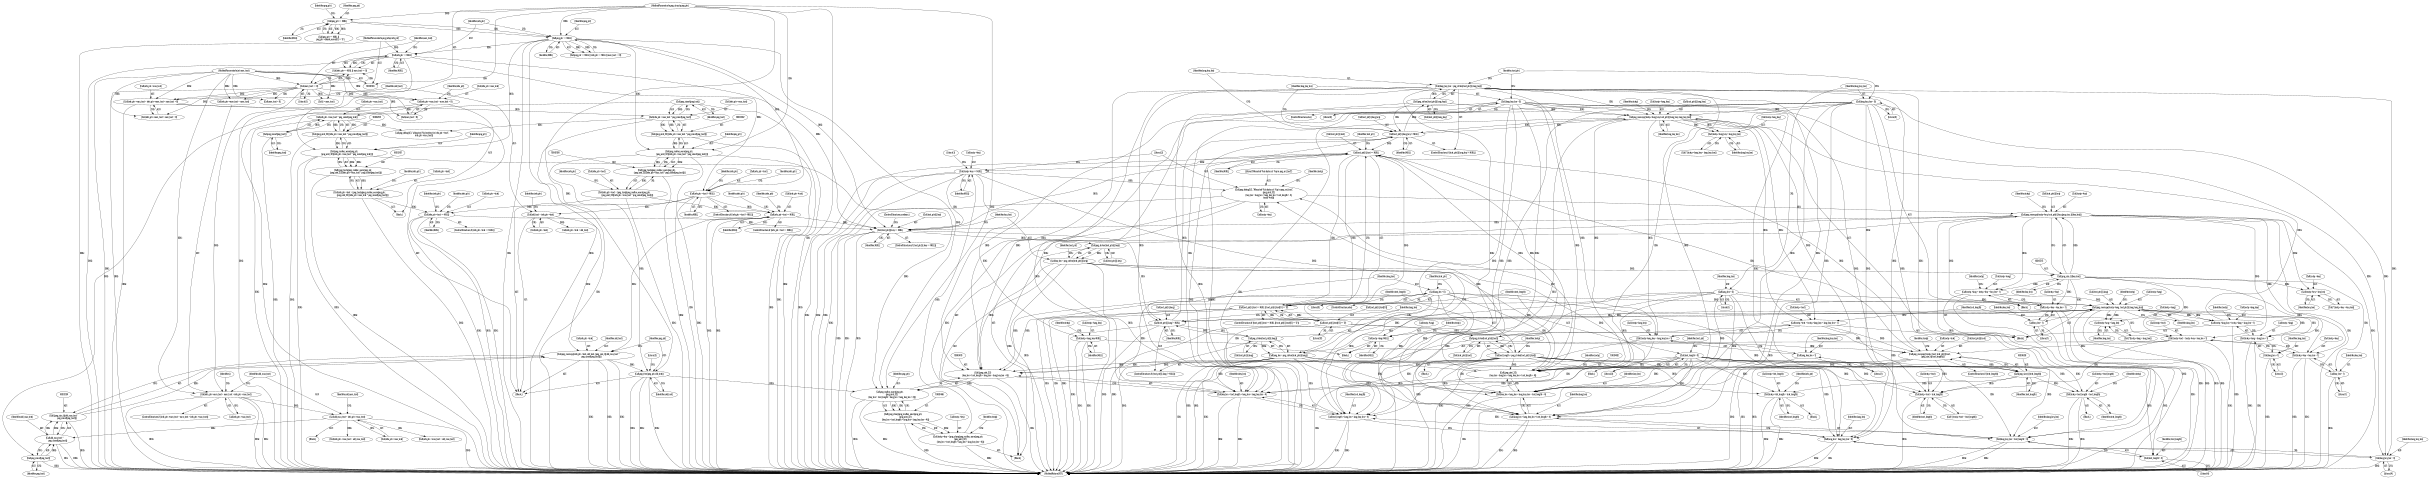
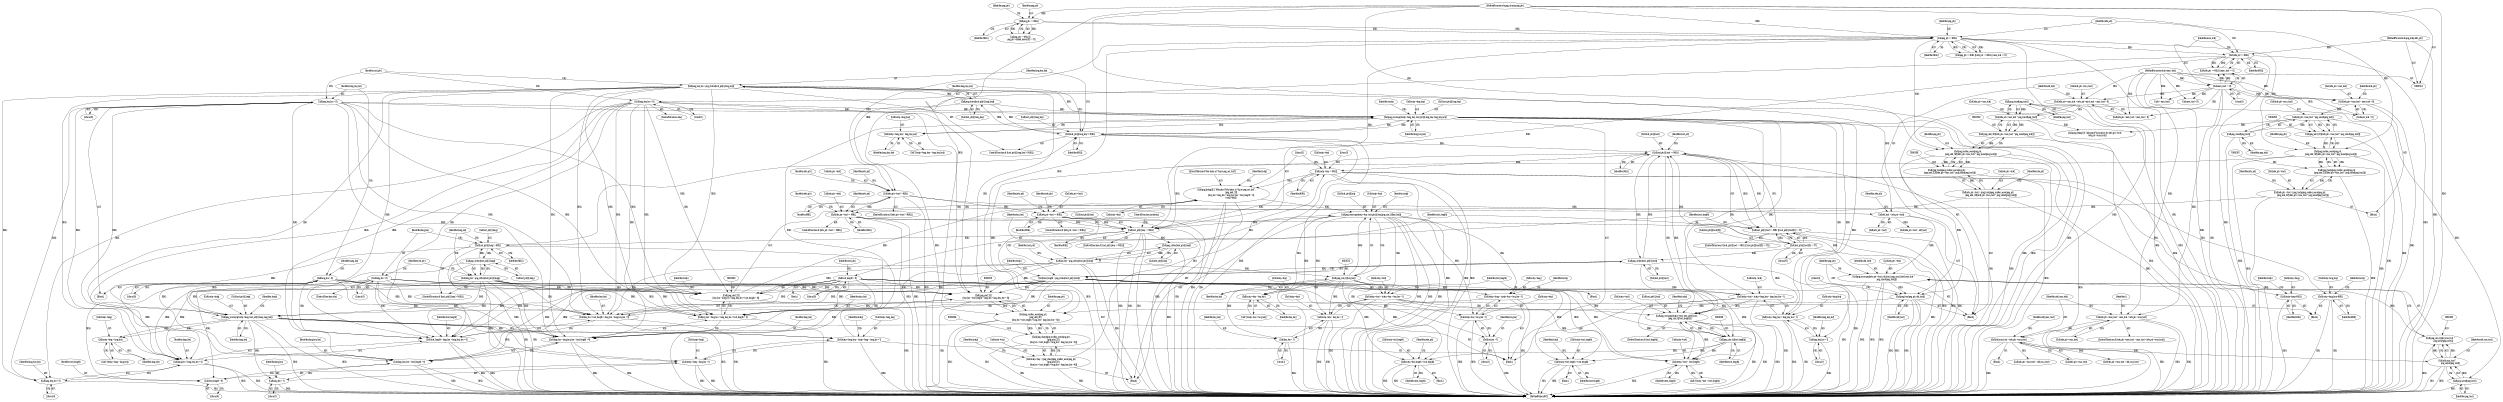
(233, 102) -> none
(1684, 313) -> none
